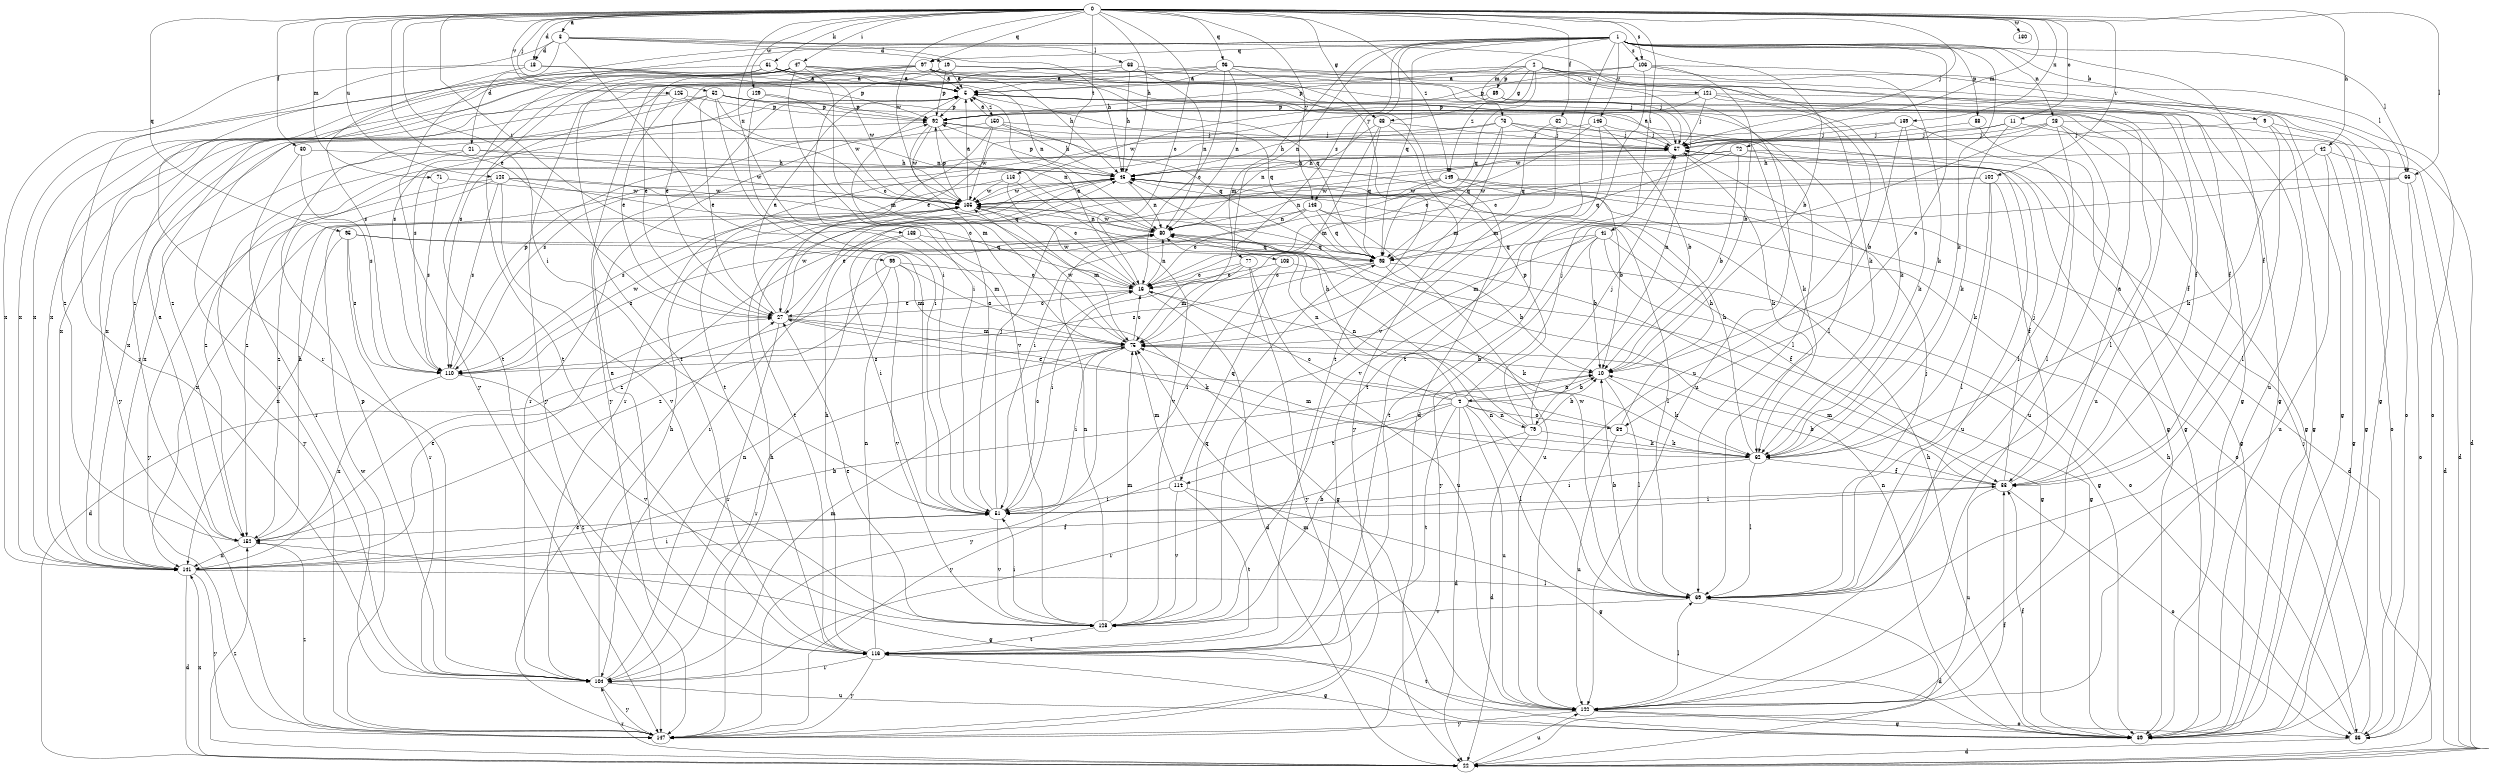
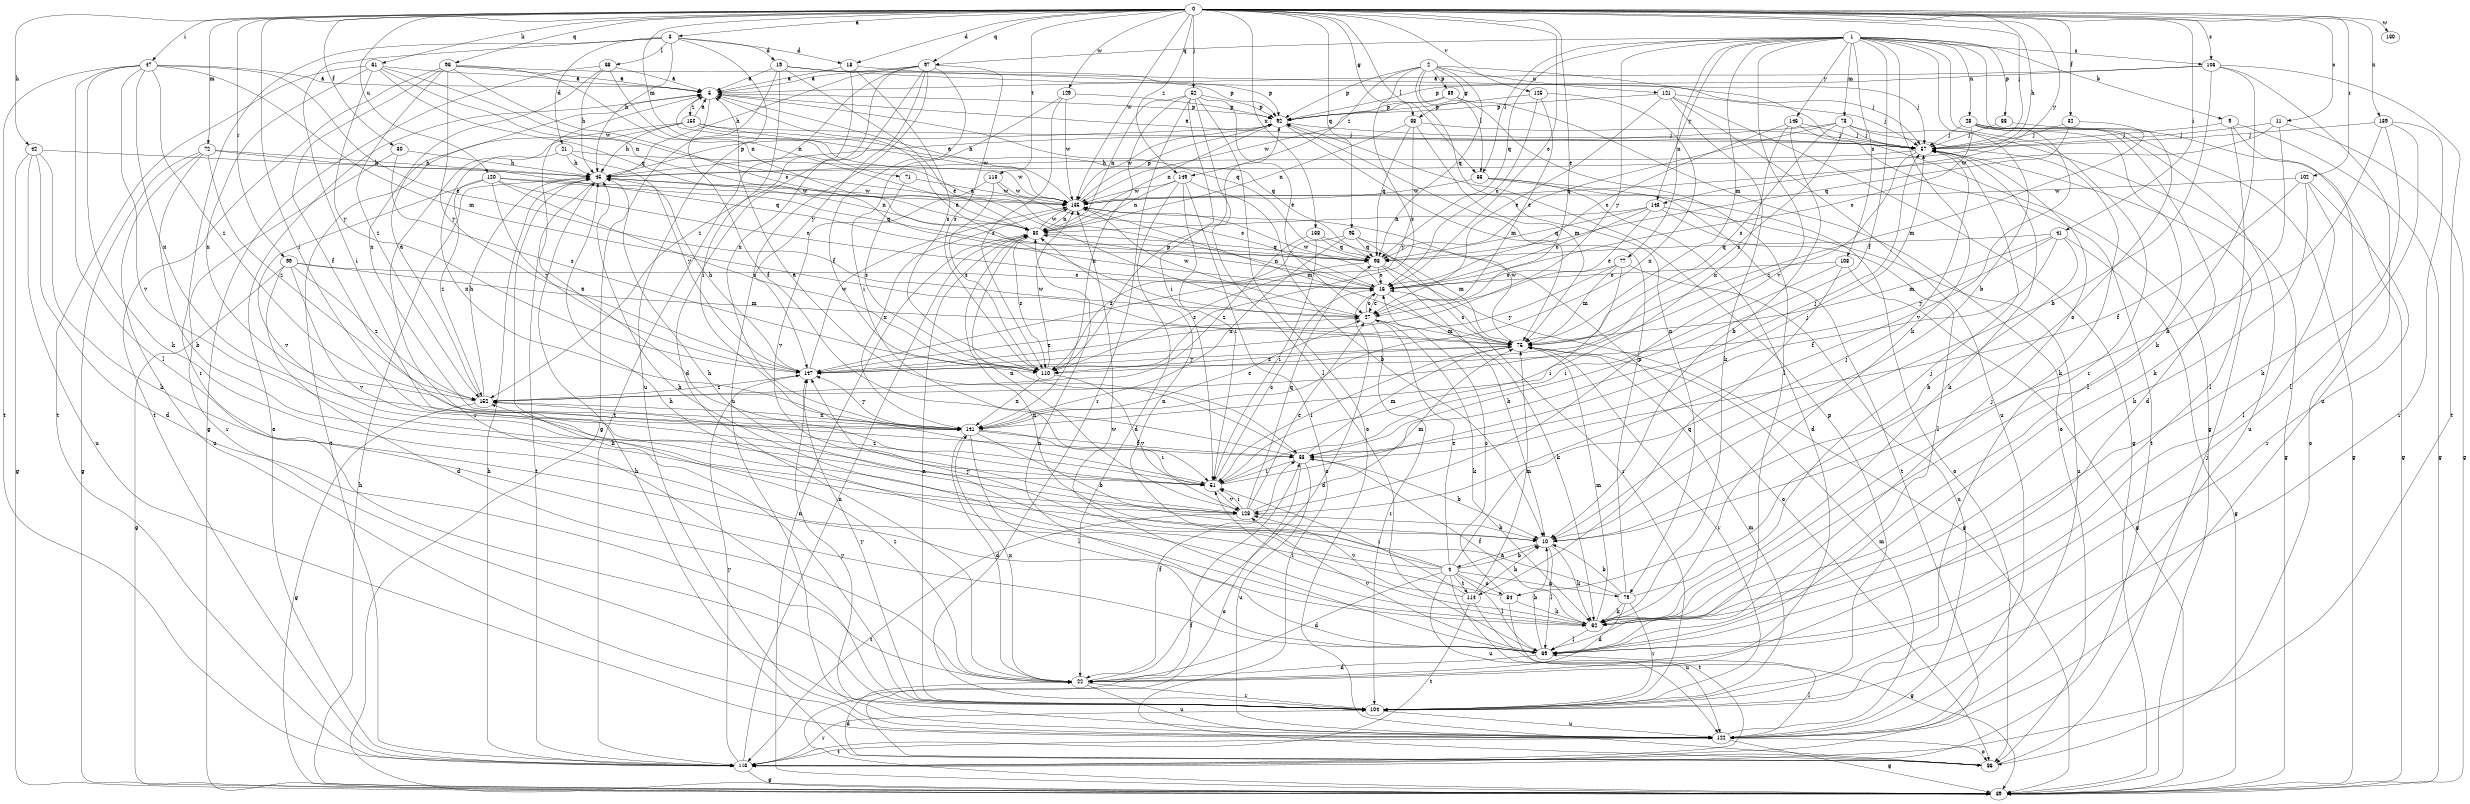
(1456, 234) -> (1741, 234)
(1354, 355) -> (1505, 571)
